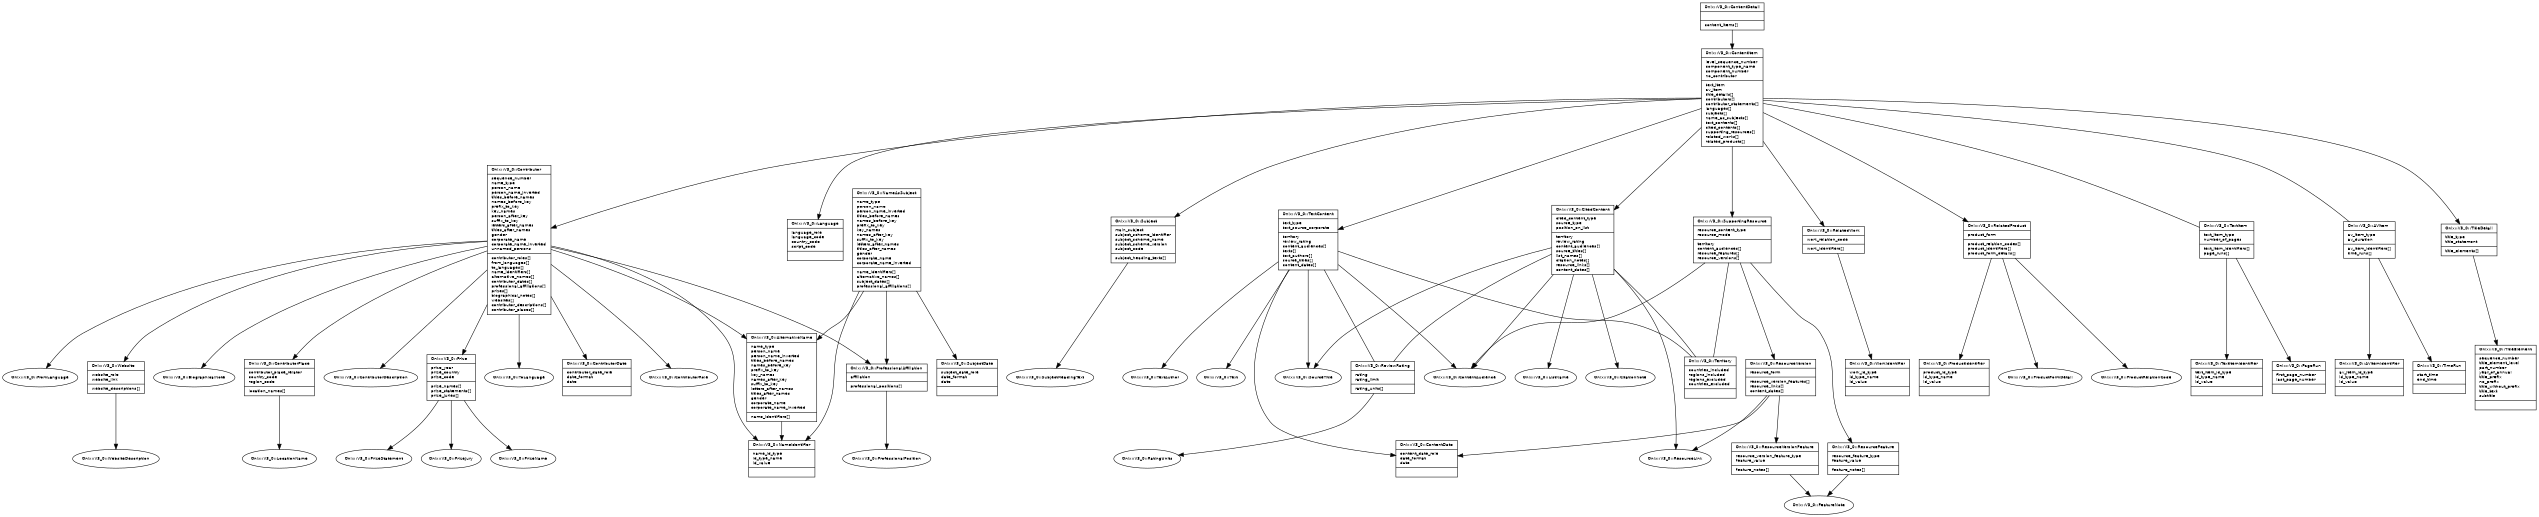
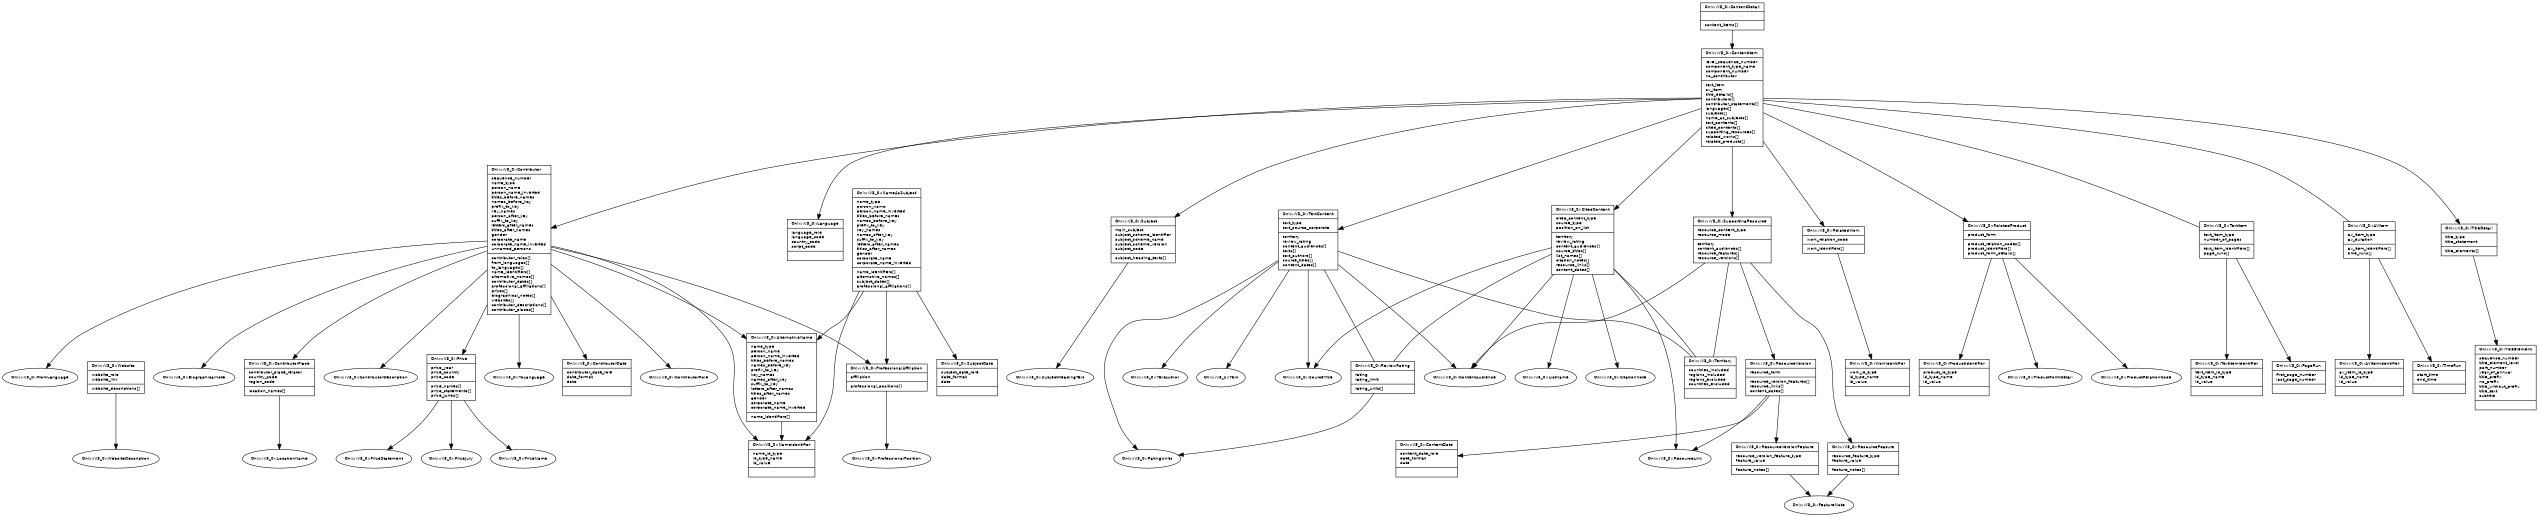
(296, 271) -> none
(1221, 378) -> (1221, 378)
(1261, 406) -> (1142, 320)
